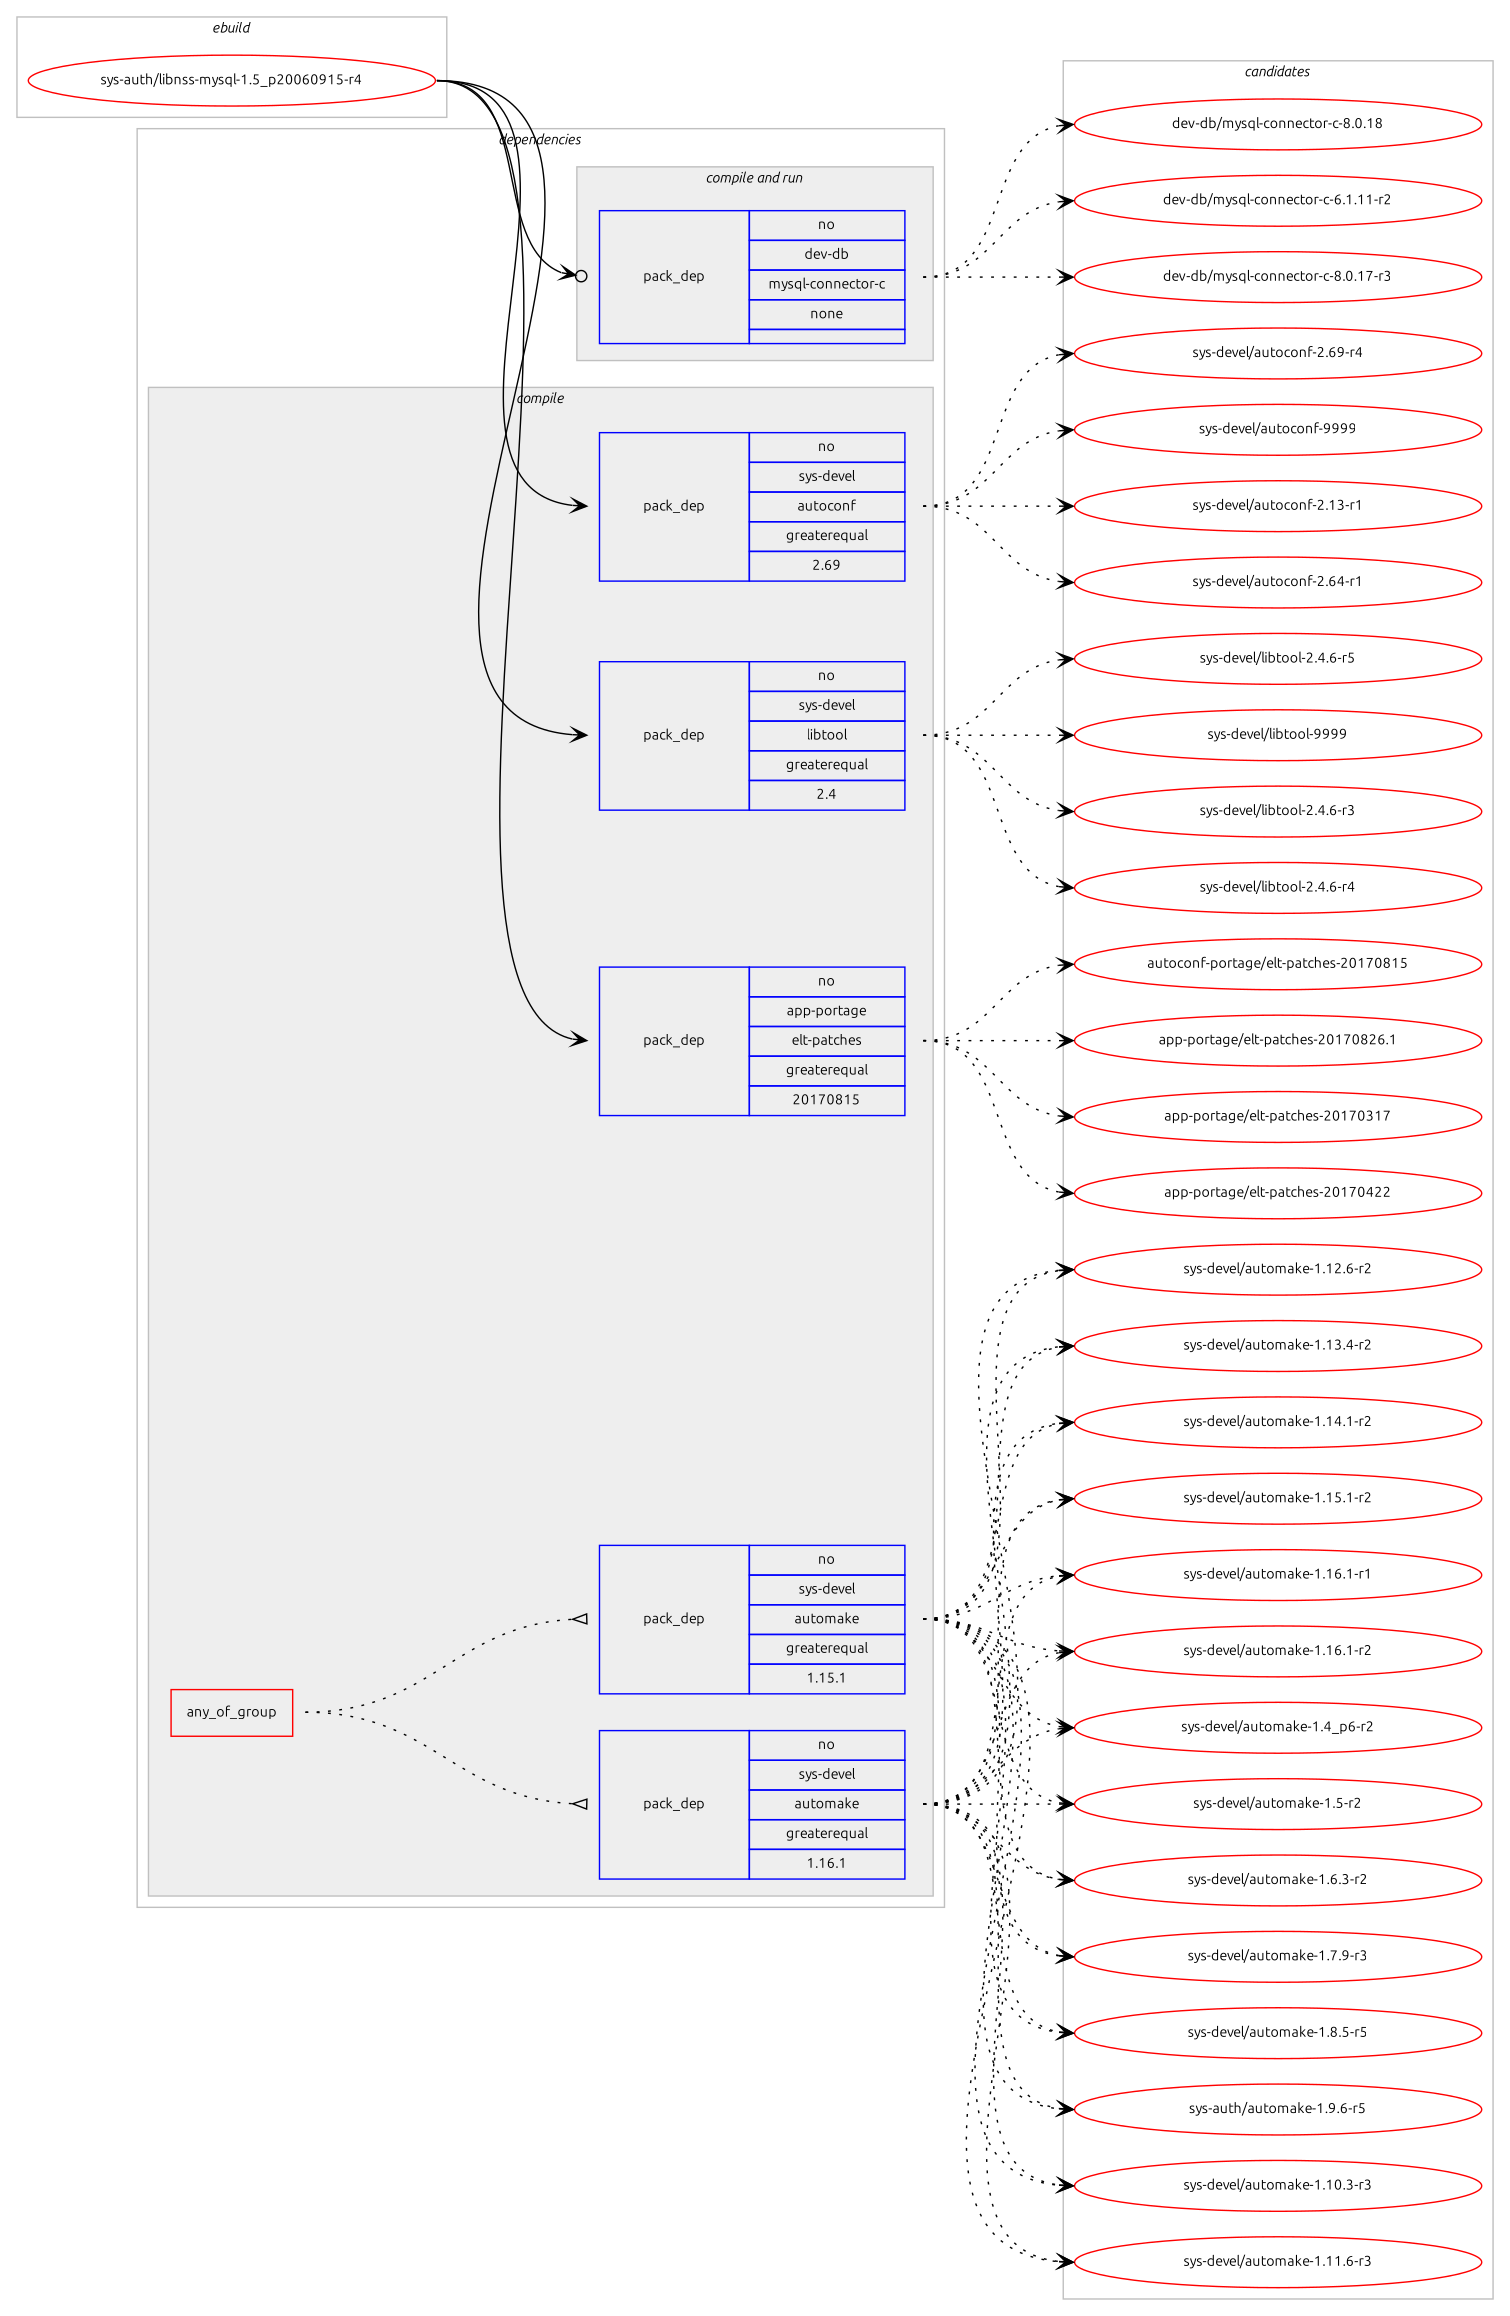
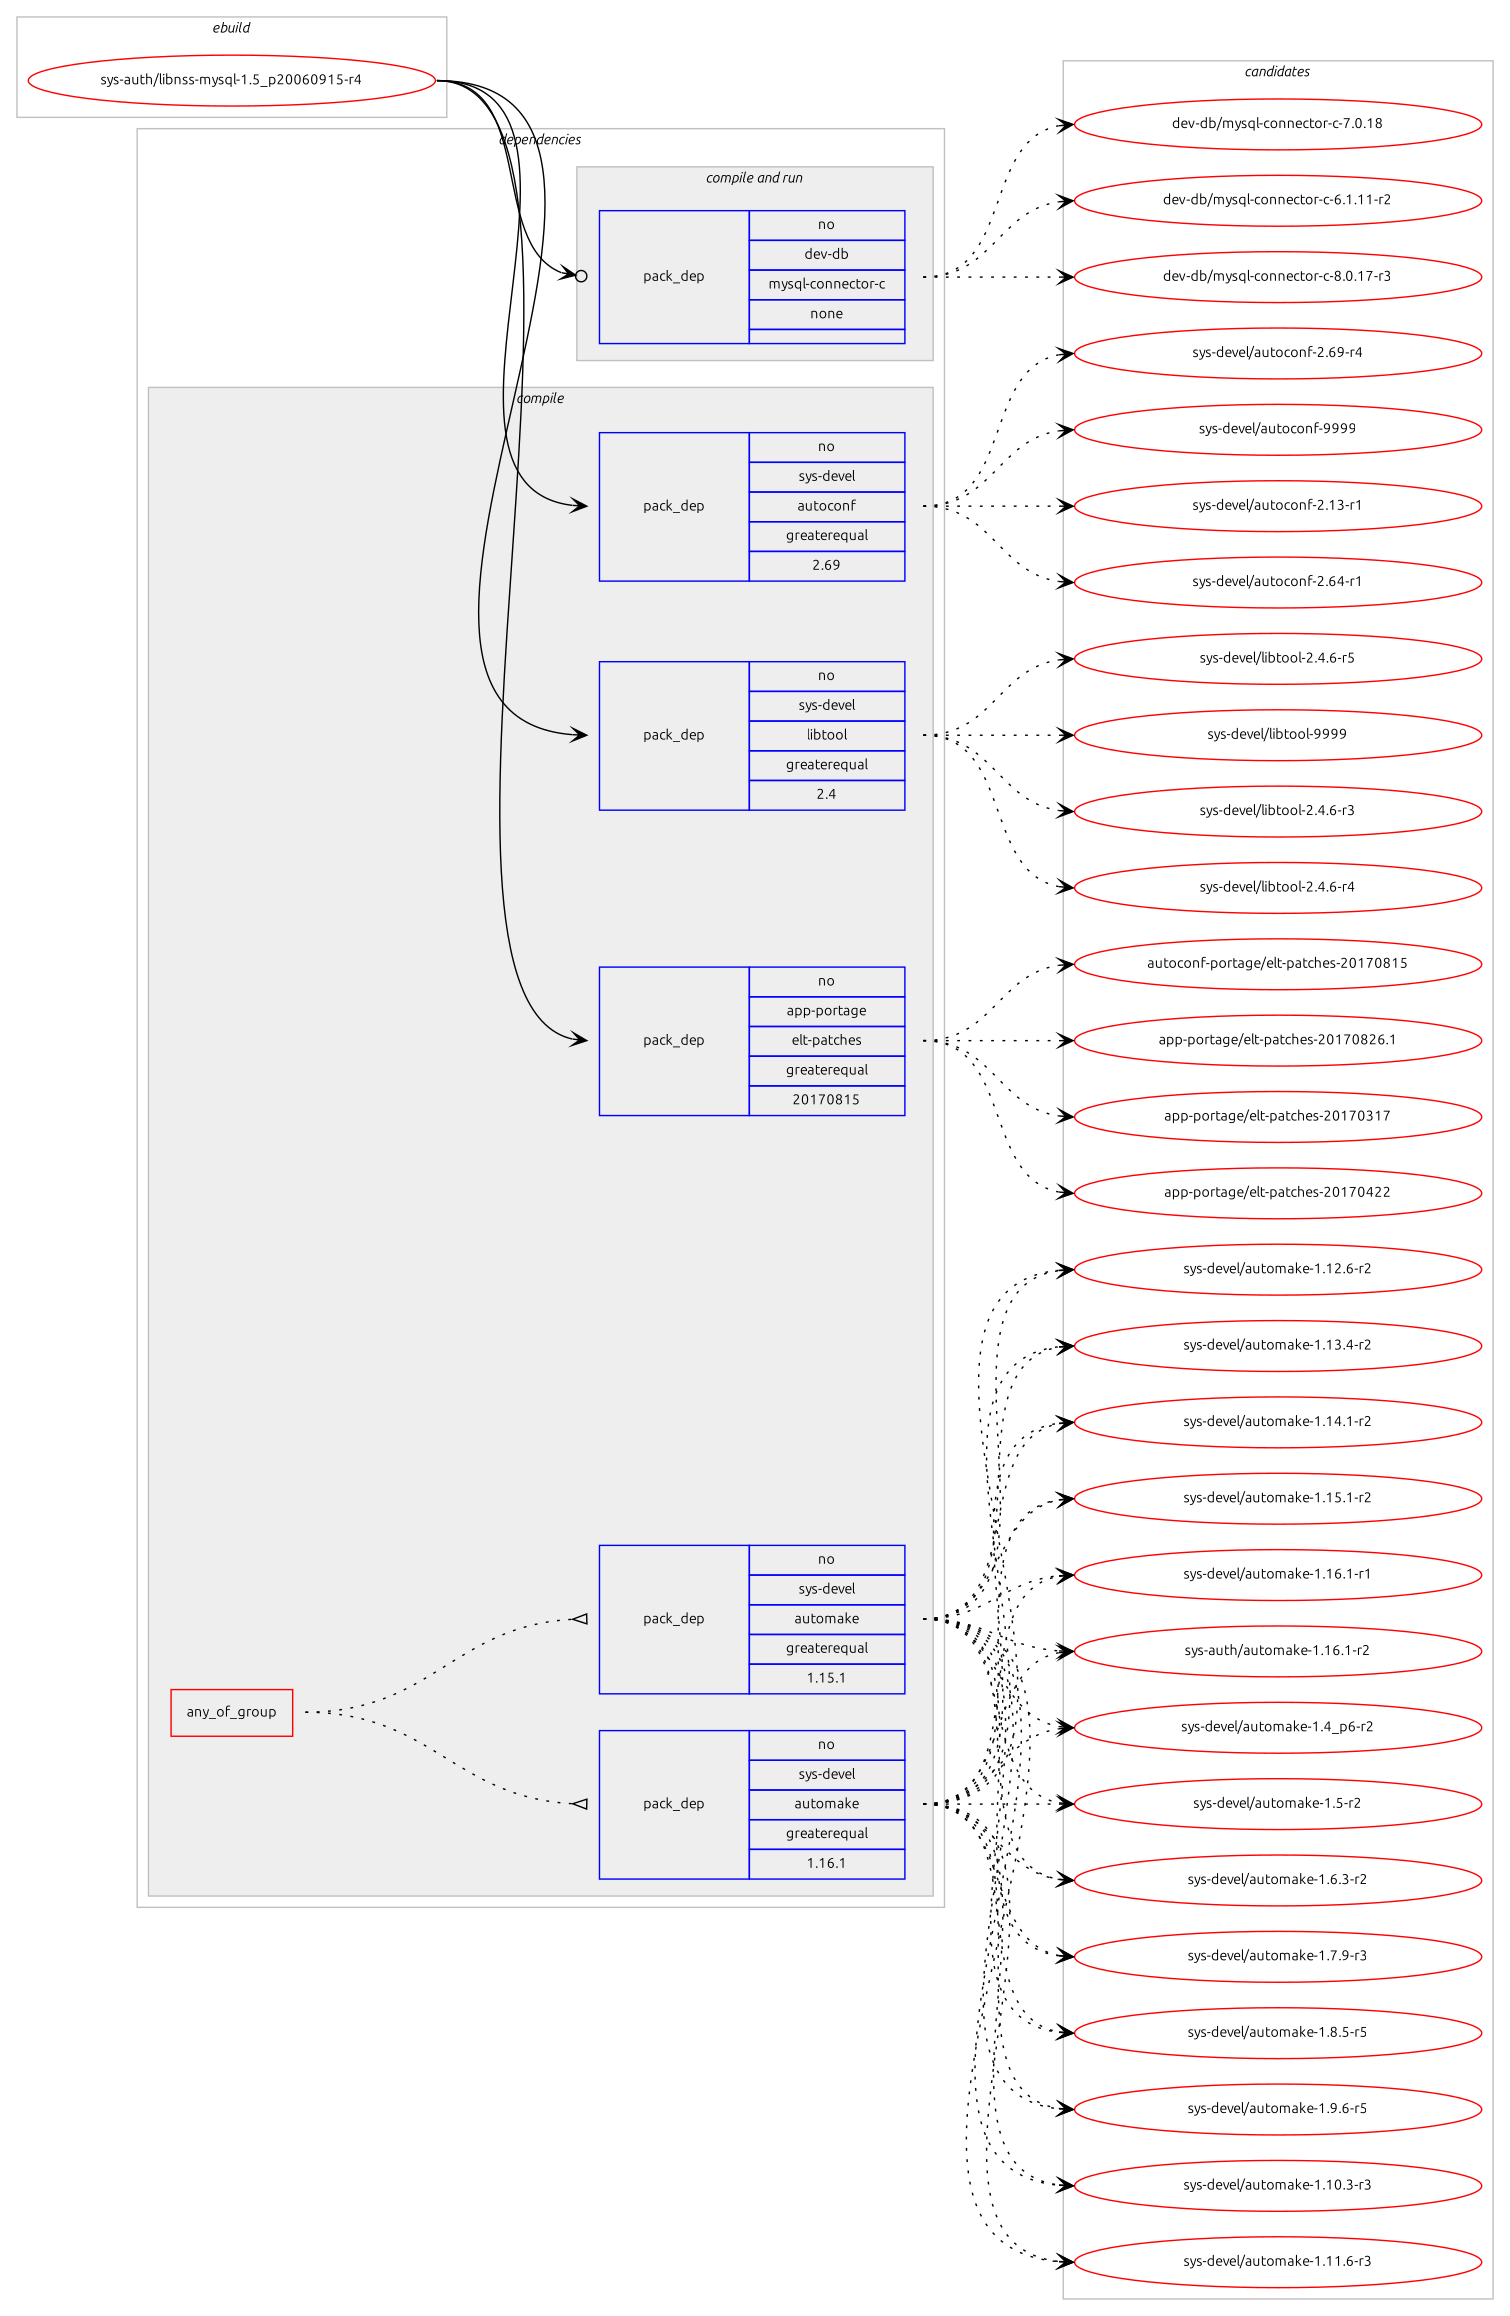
(1278, 124) -> (1278, 124)
(1278, 1651) -> (1278, 1651)
(1278, 2110) -> (1278, 2110)
